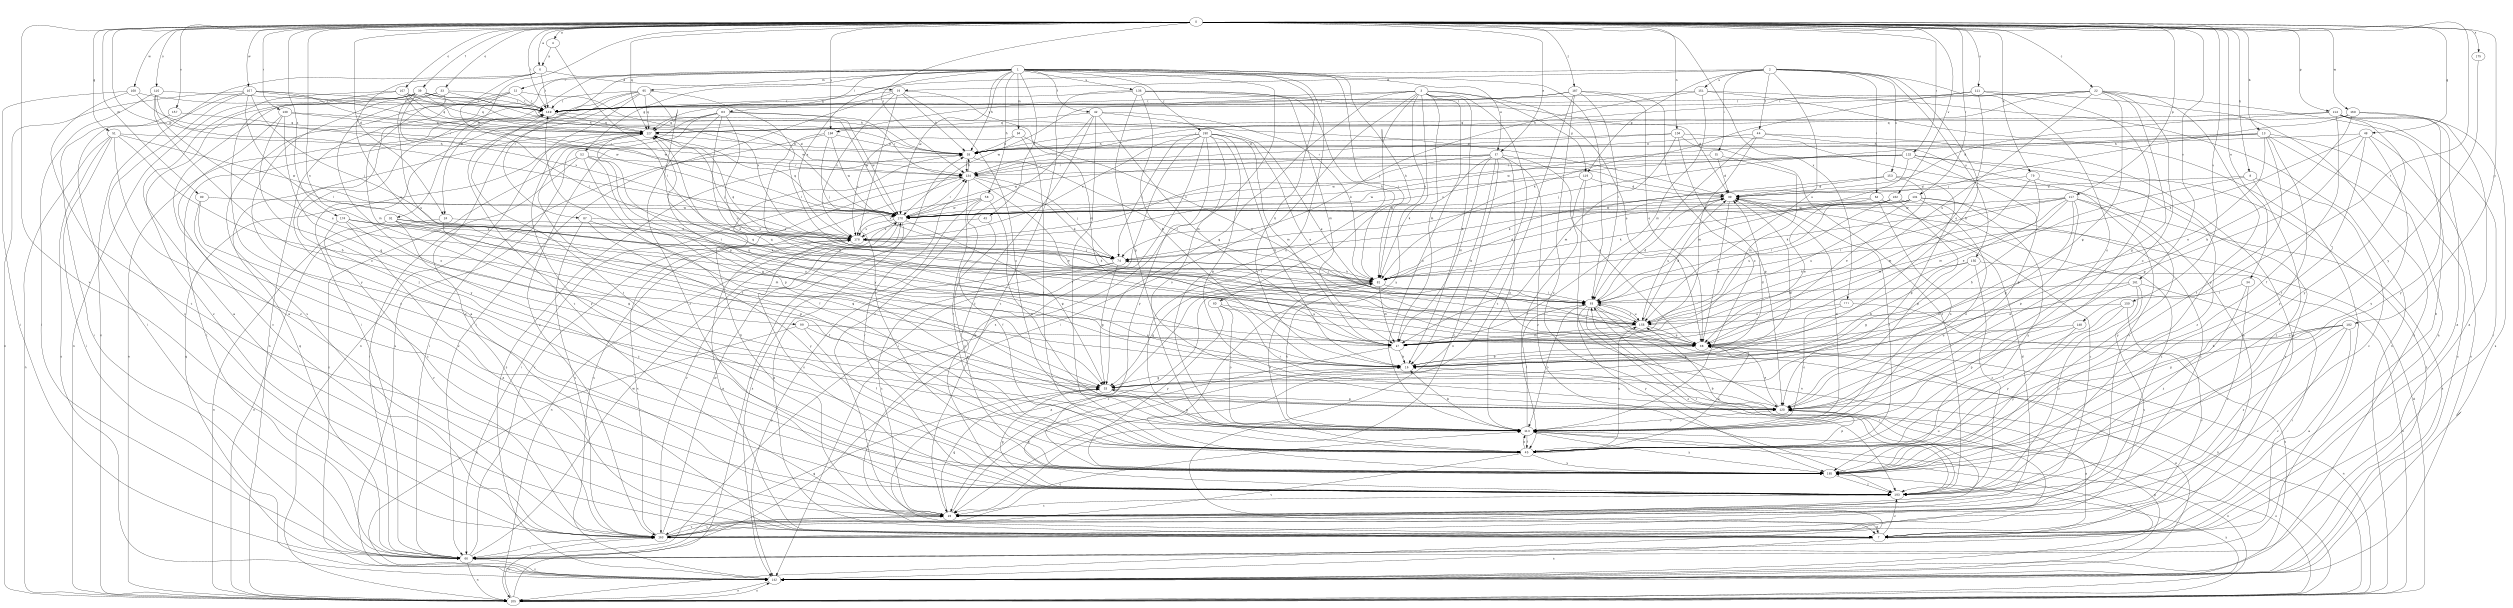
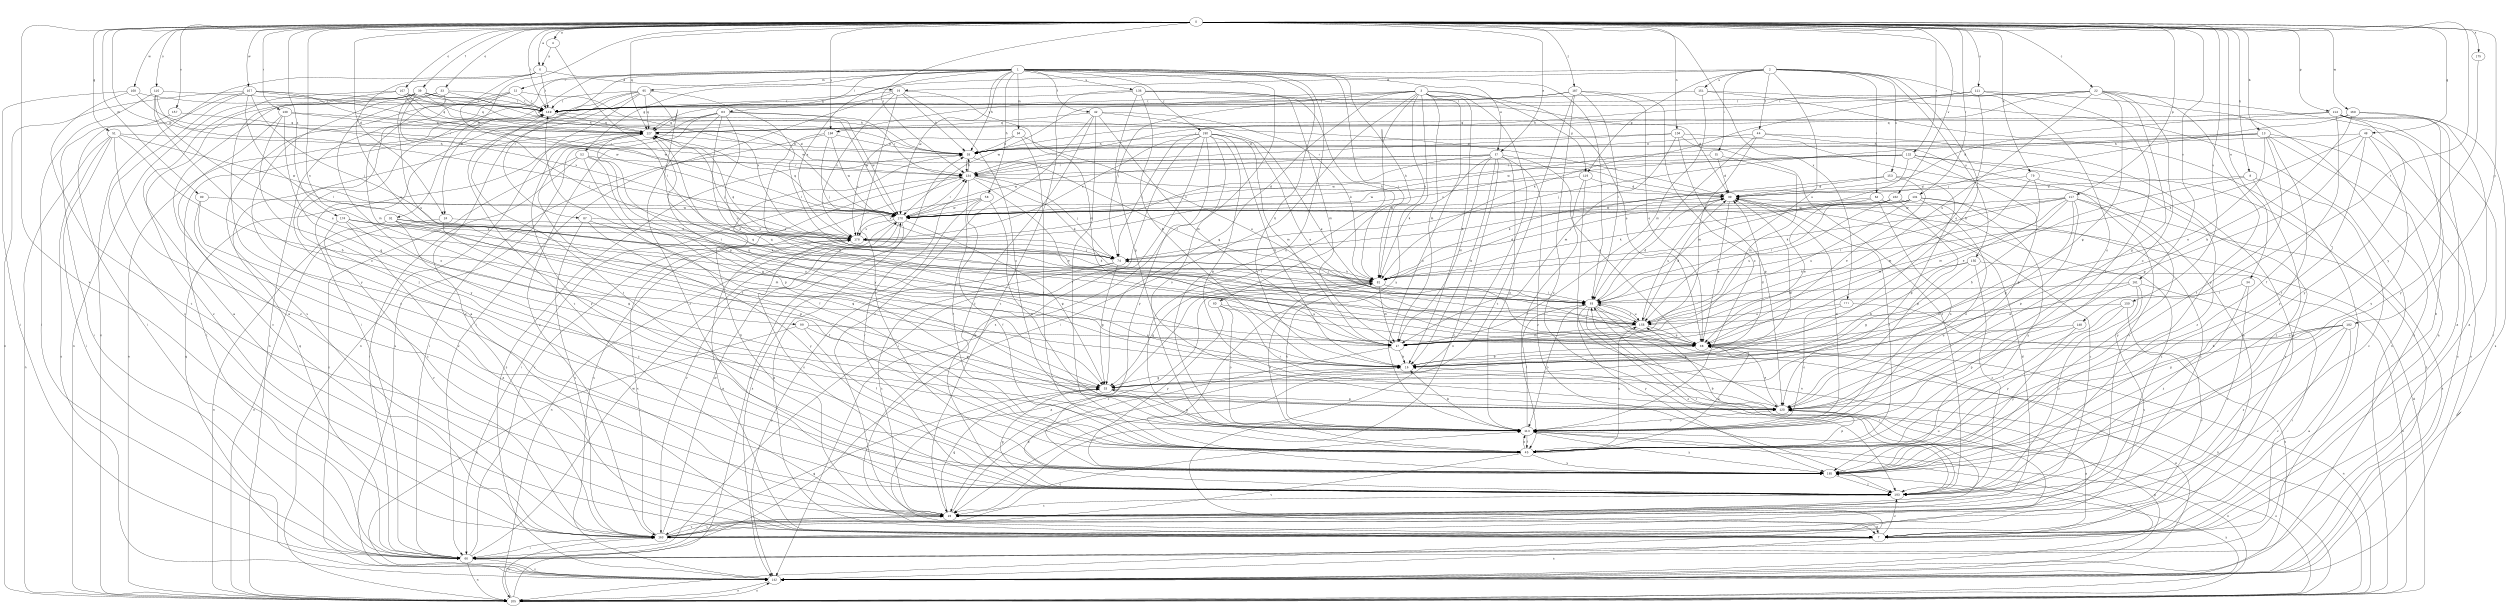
(1431, 150) -> (1211, 112)
none -> (1348, 190)
(985, 218) -> none
